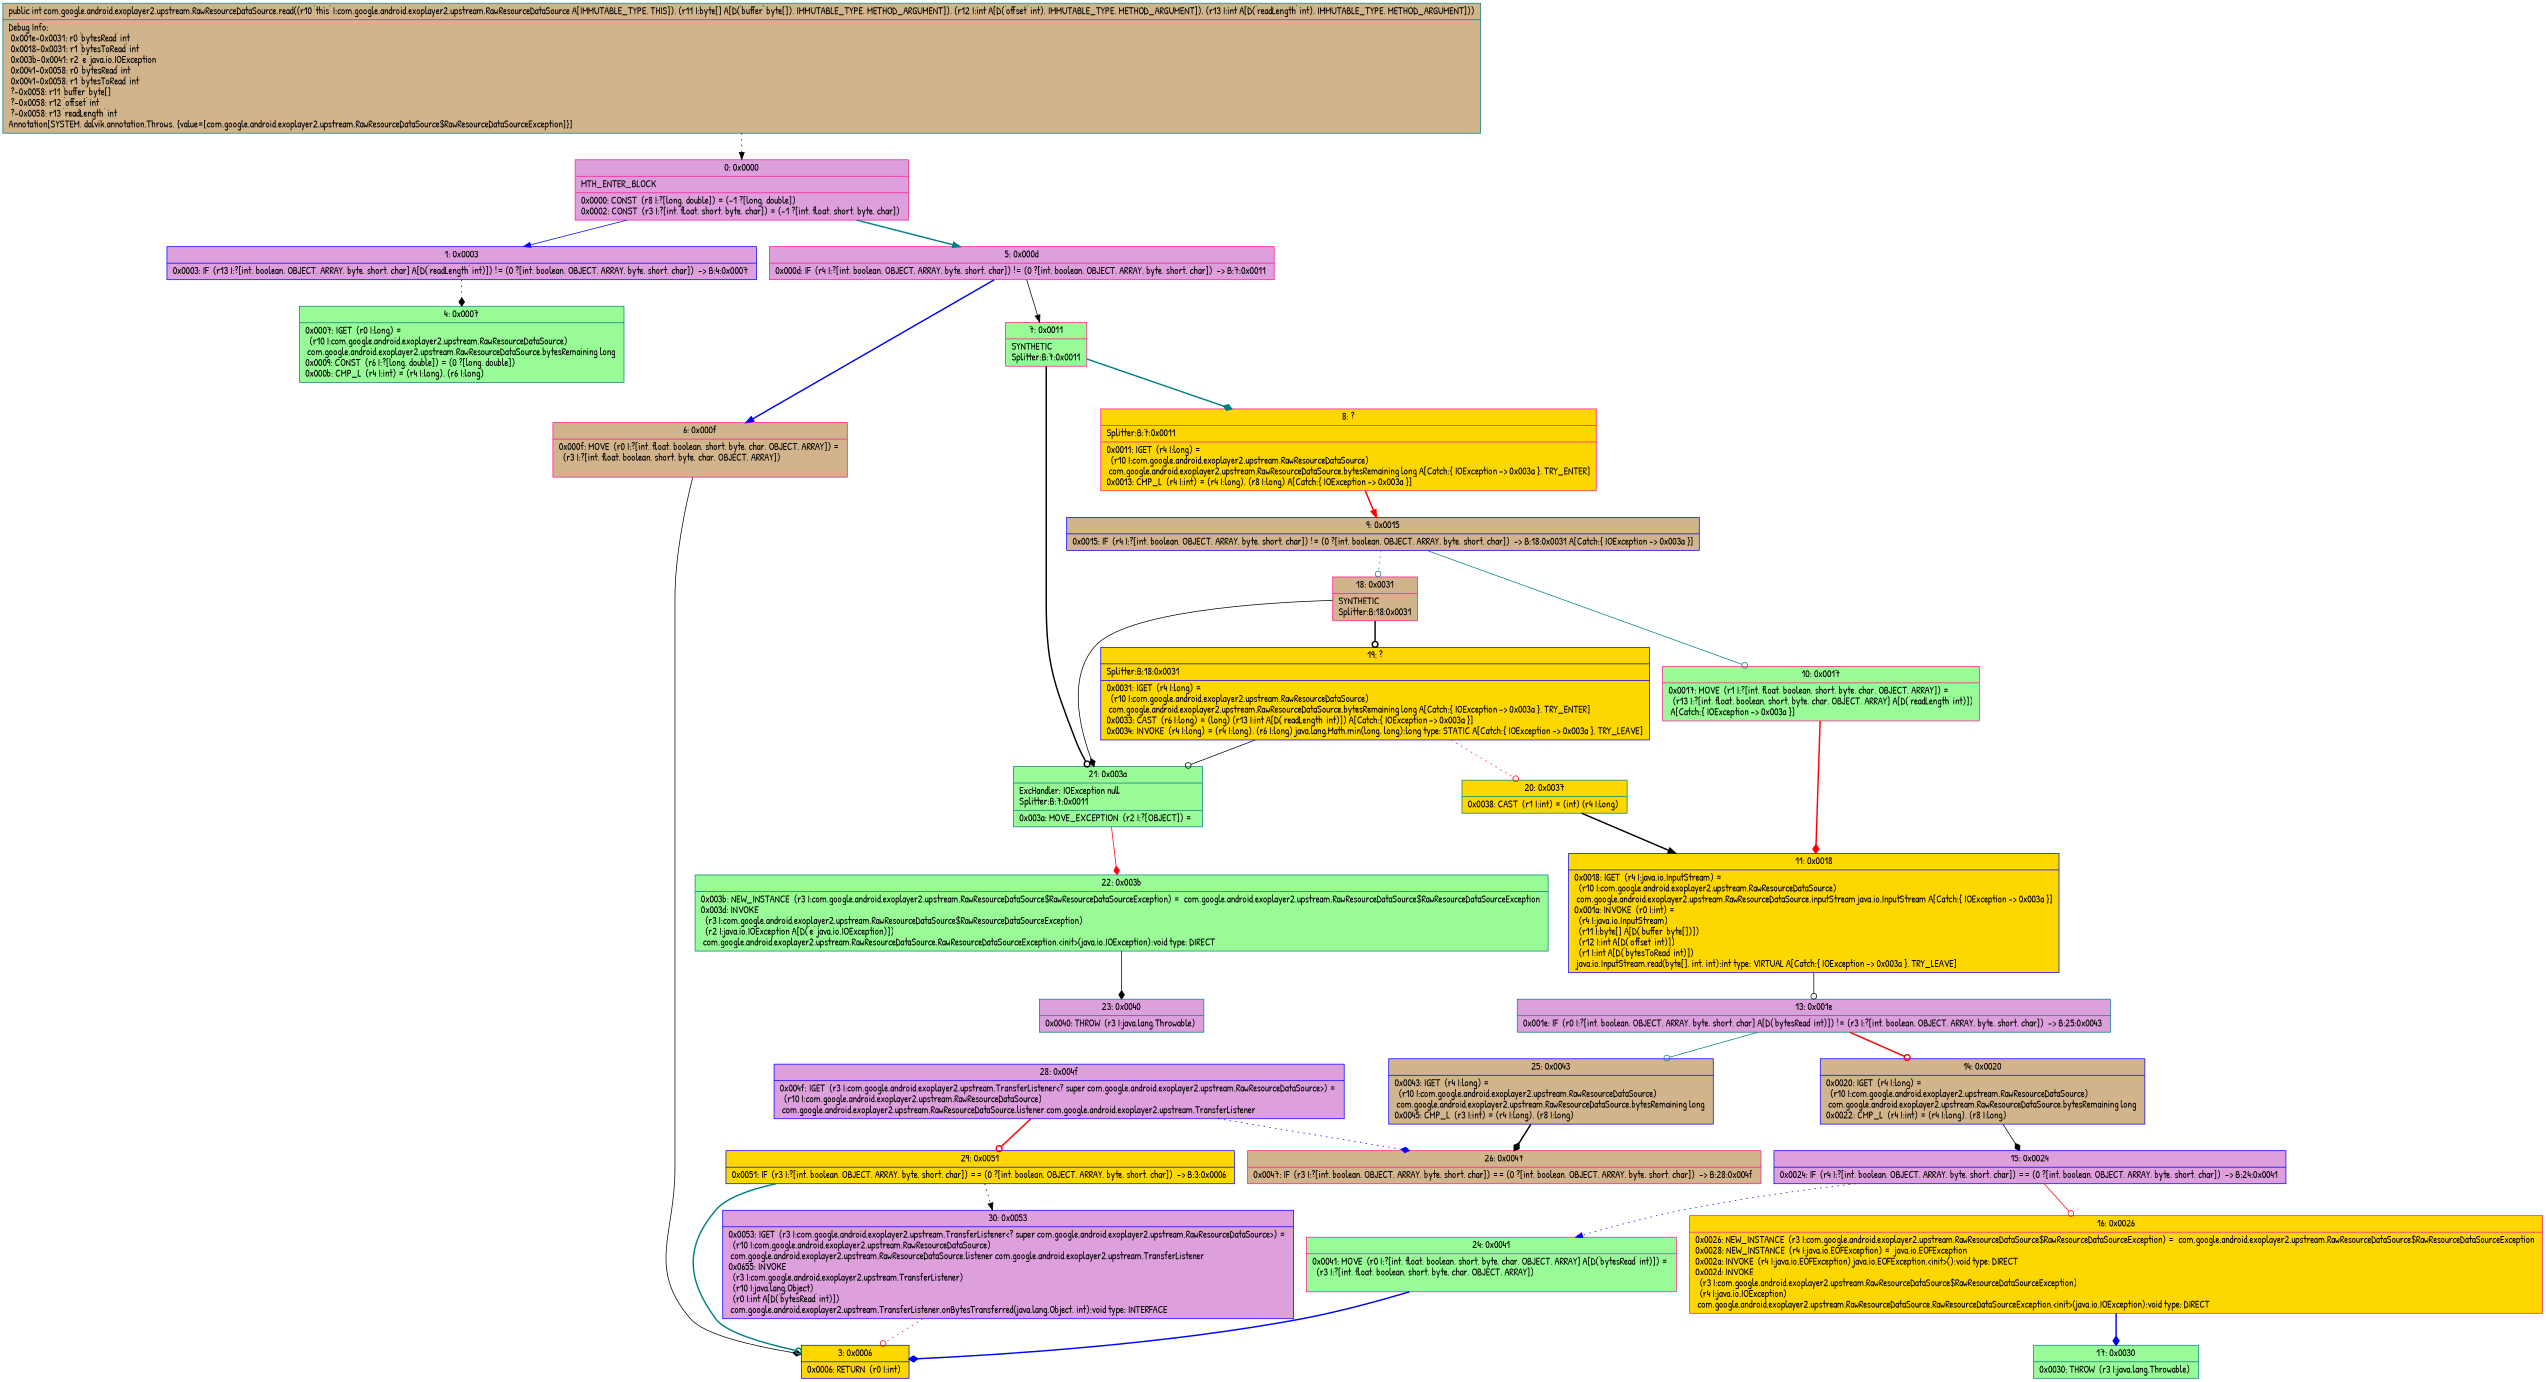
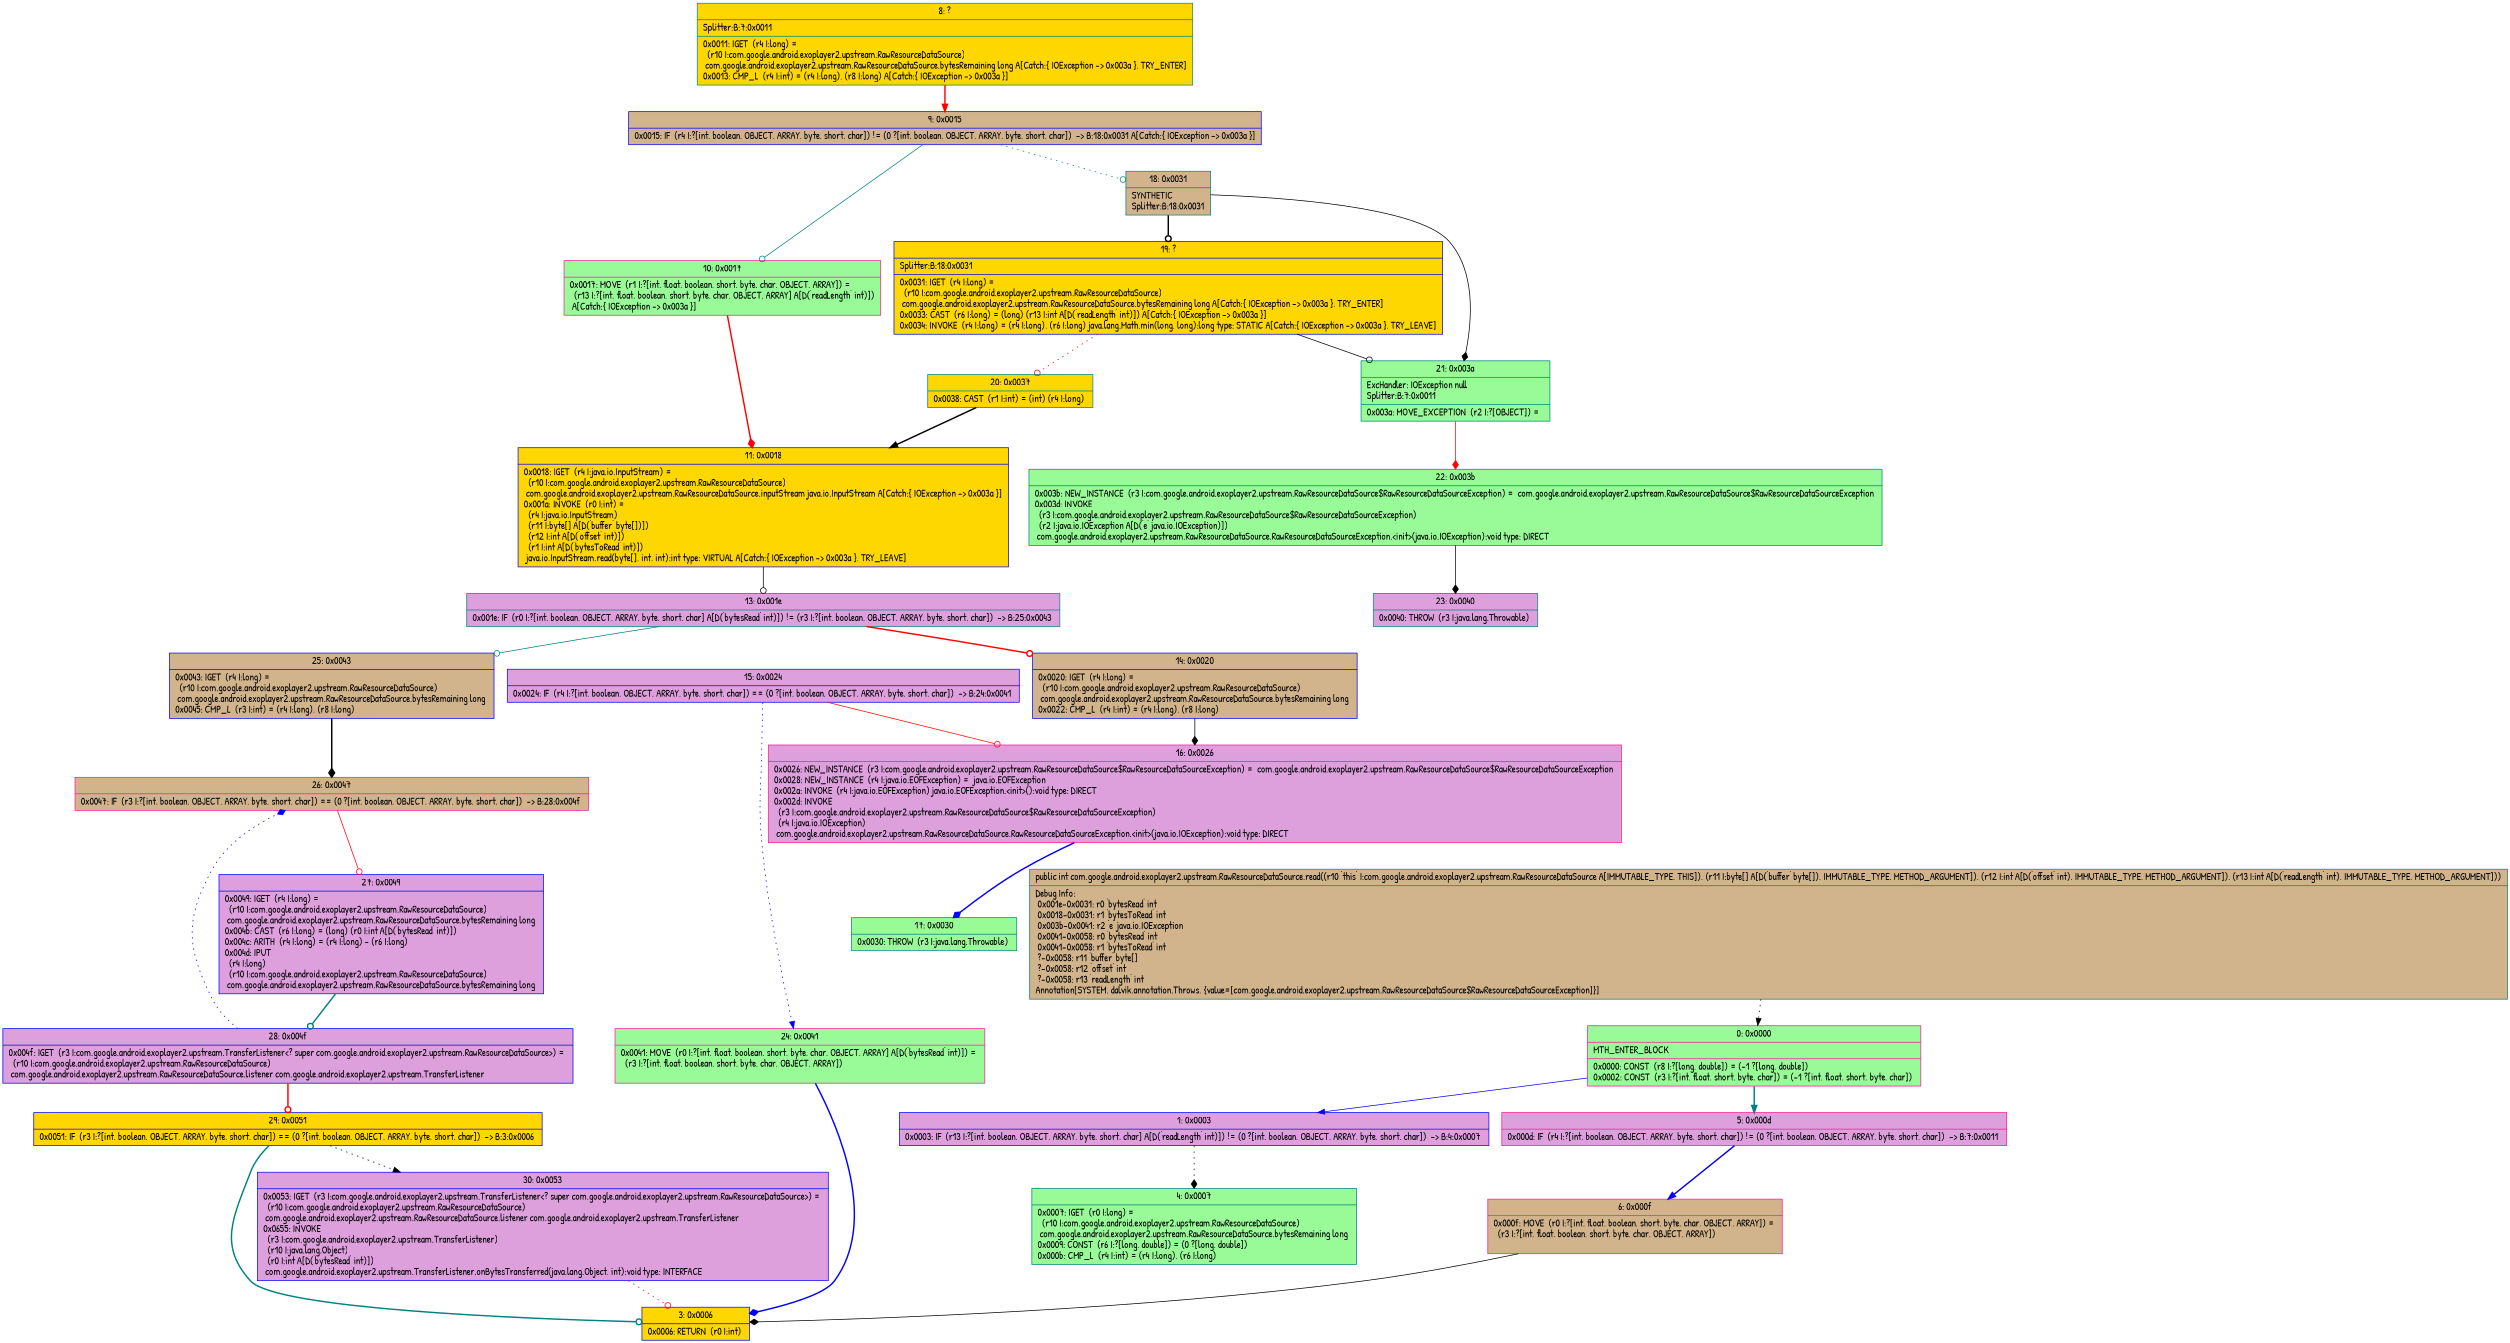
(742, 190) -> (1754, 1056)
(1046, 344) -> none
(1349, 450) -> (945, 44)
(1375, 599) -> (1168, 193)
none -> (381, 934)
(2009, 1134) -> (1195, 727)
(2116, 1264) -> (1195, 794)
